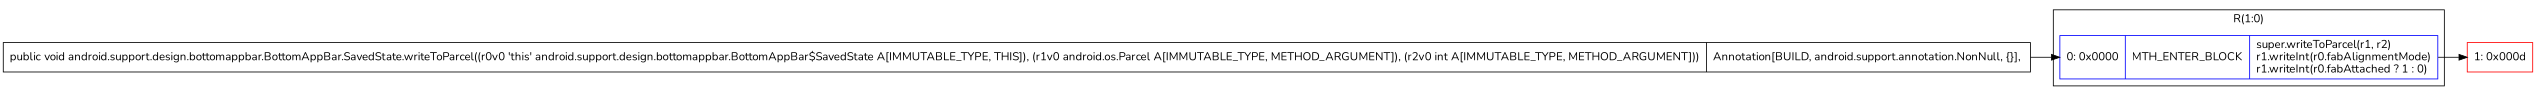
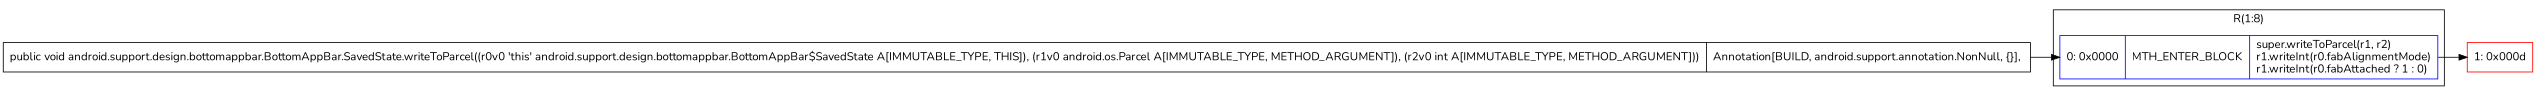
(2249, 19) -> (2249, 19)
